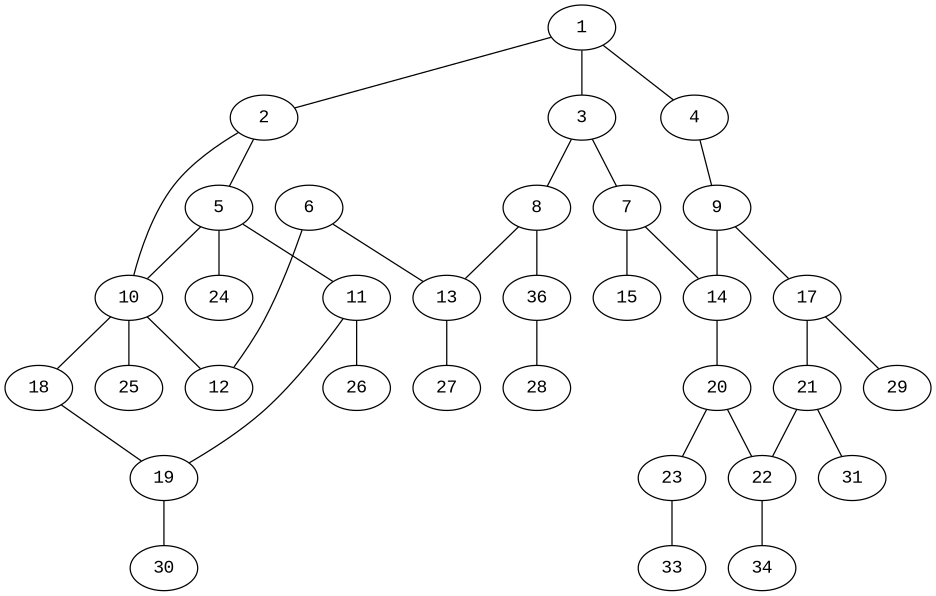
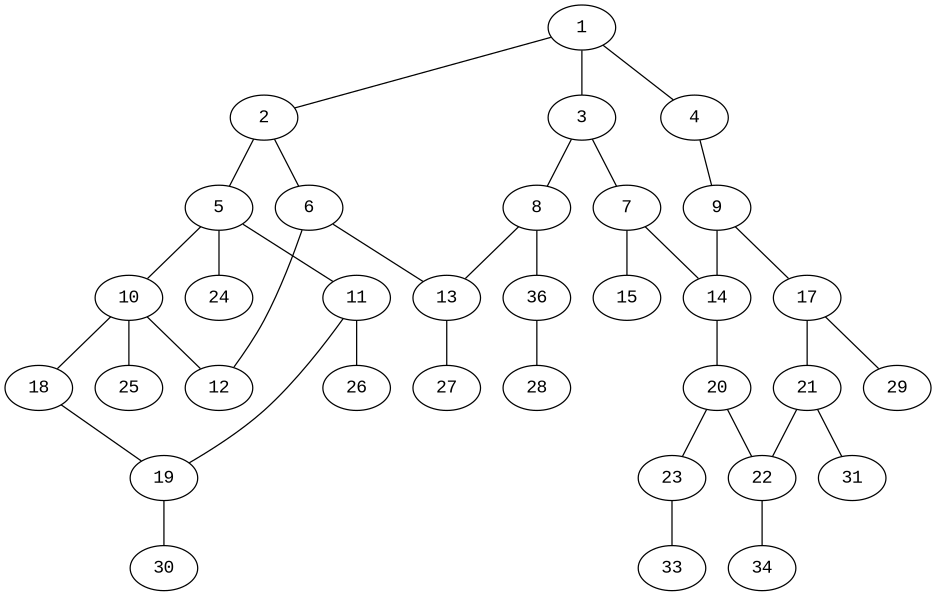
(169, 192) -> (287, 163)
